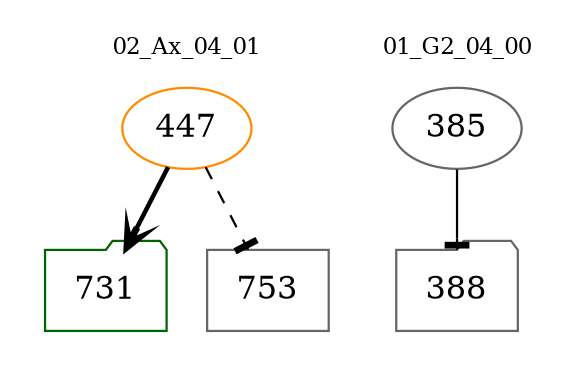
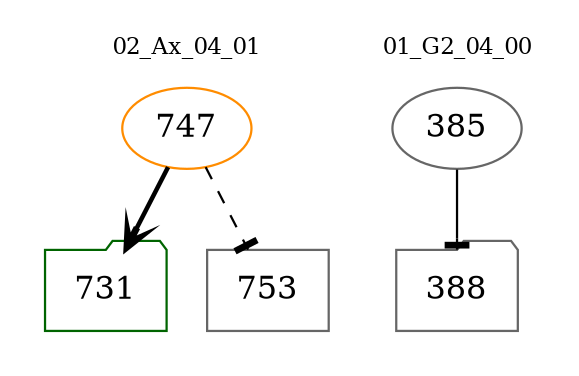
(187, 128) -> (187, 128)
